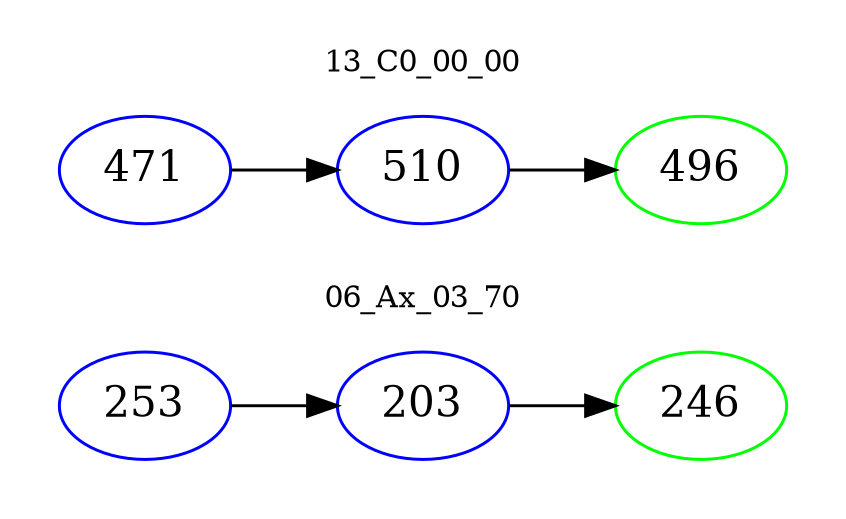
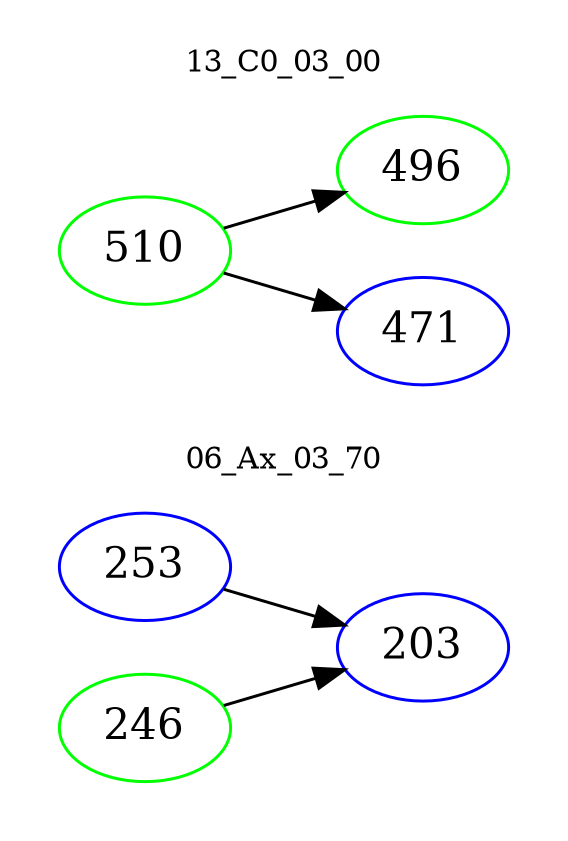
(423, 64) -> (284, 64)
(269, 170) -> (269, 287)
(423, 170) -> (145, 251)
(547, 406) -> (269, 692)
